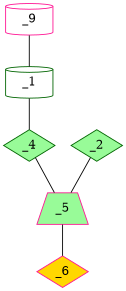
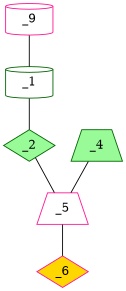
(29, 114) -> (29, 114)
(29, 145) -> (97, 145)
(63, 209) -> (63, 209)
